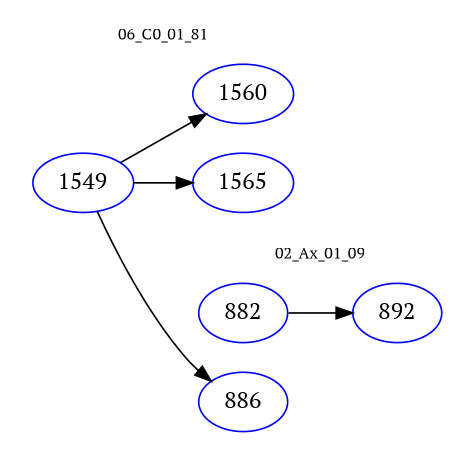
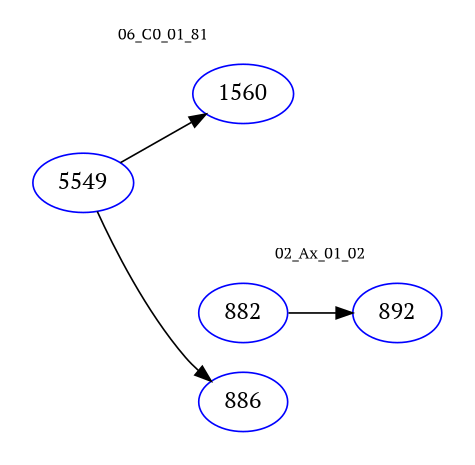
(83, 183) -> (83, 183)
(243, 183) -> none
(320, 254) -> (320, 254)
